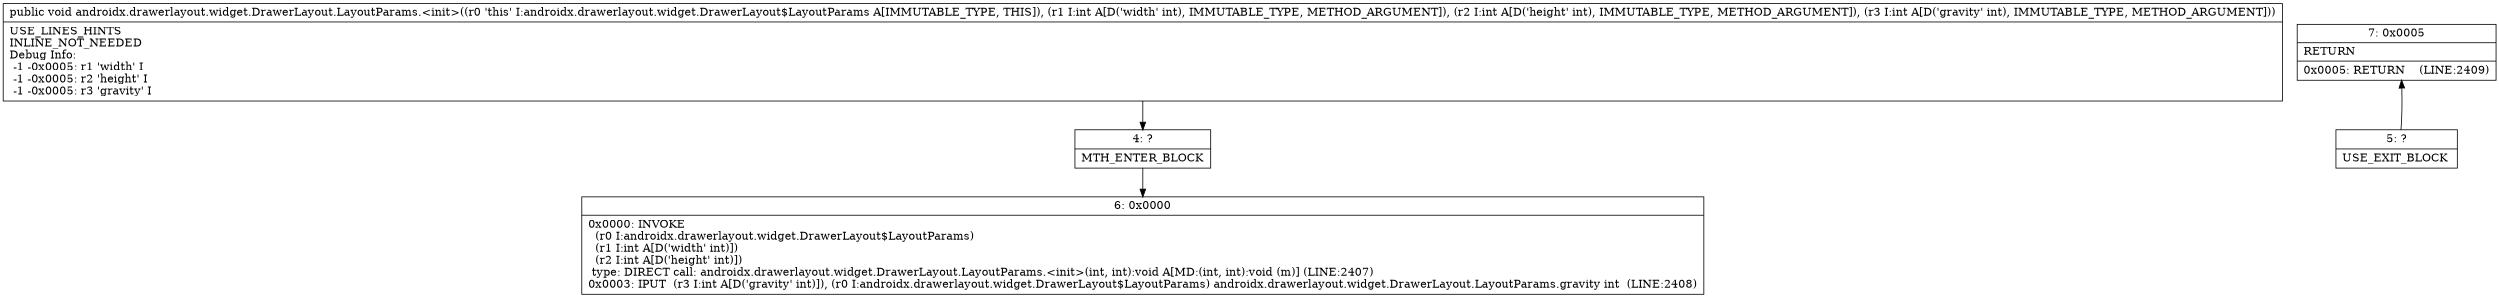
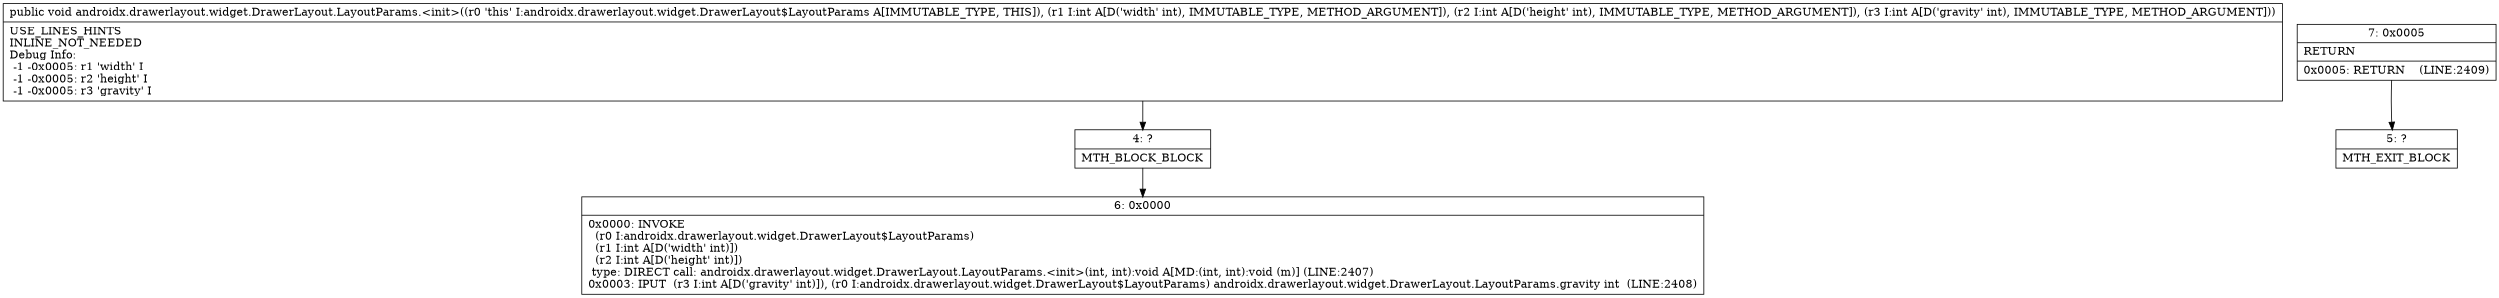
(2402, 109) -> (2391, 101)
(1143, 158) -> (1142, 158)
(2395, 158) -> (2397, 158)
